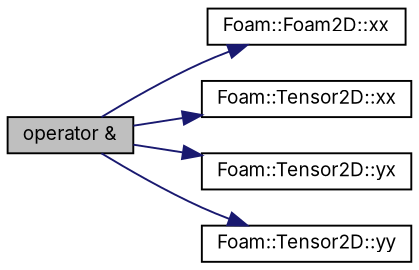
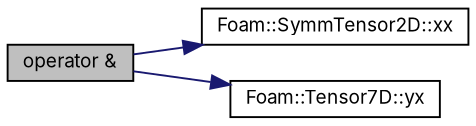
(307, 27) -> (335, 27)
(307, 99) -> none
(307, 171) -> (335, 99)
(307, 244) -> none
